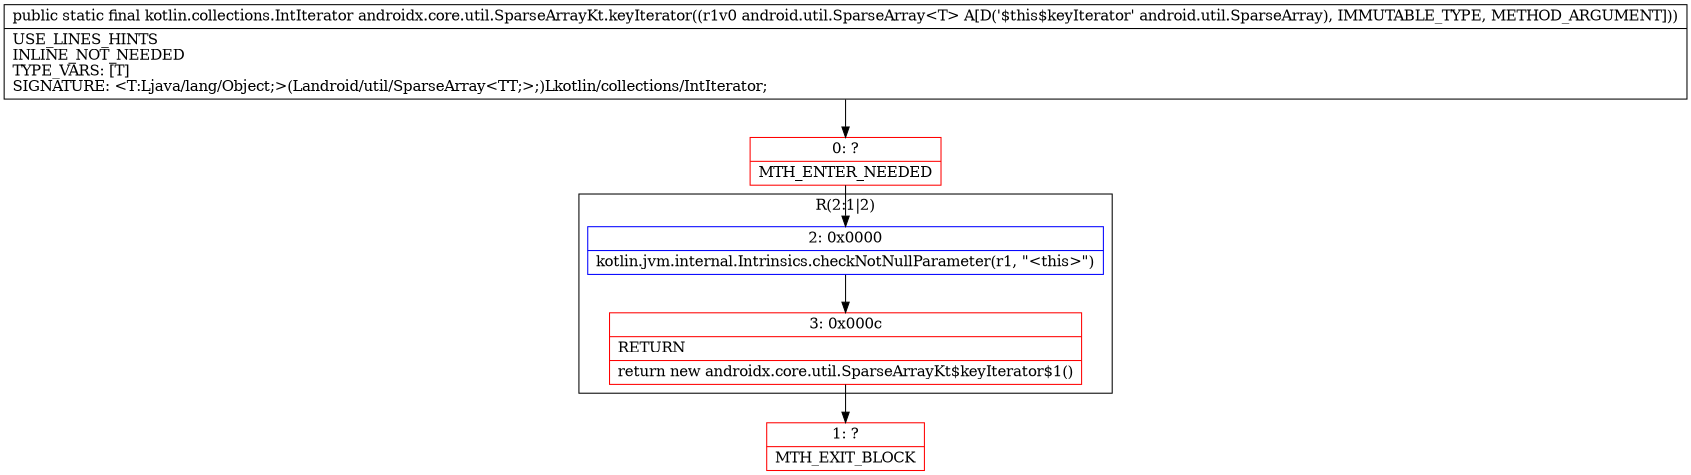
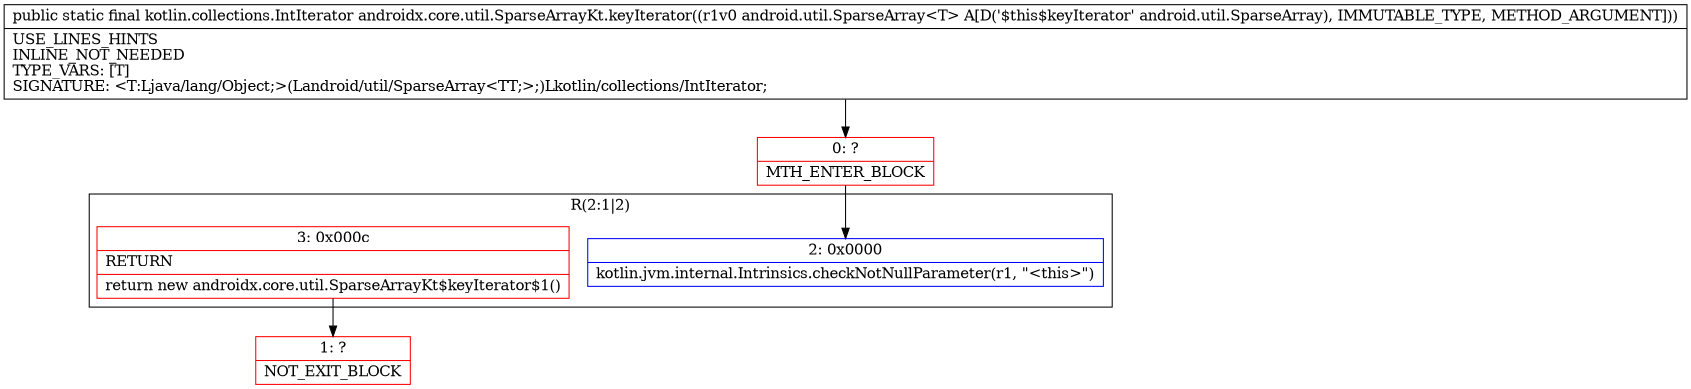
(846, 173) -> (846, 173)
(846, 288) -> none
(846, 458) -> (333, 372)
